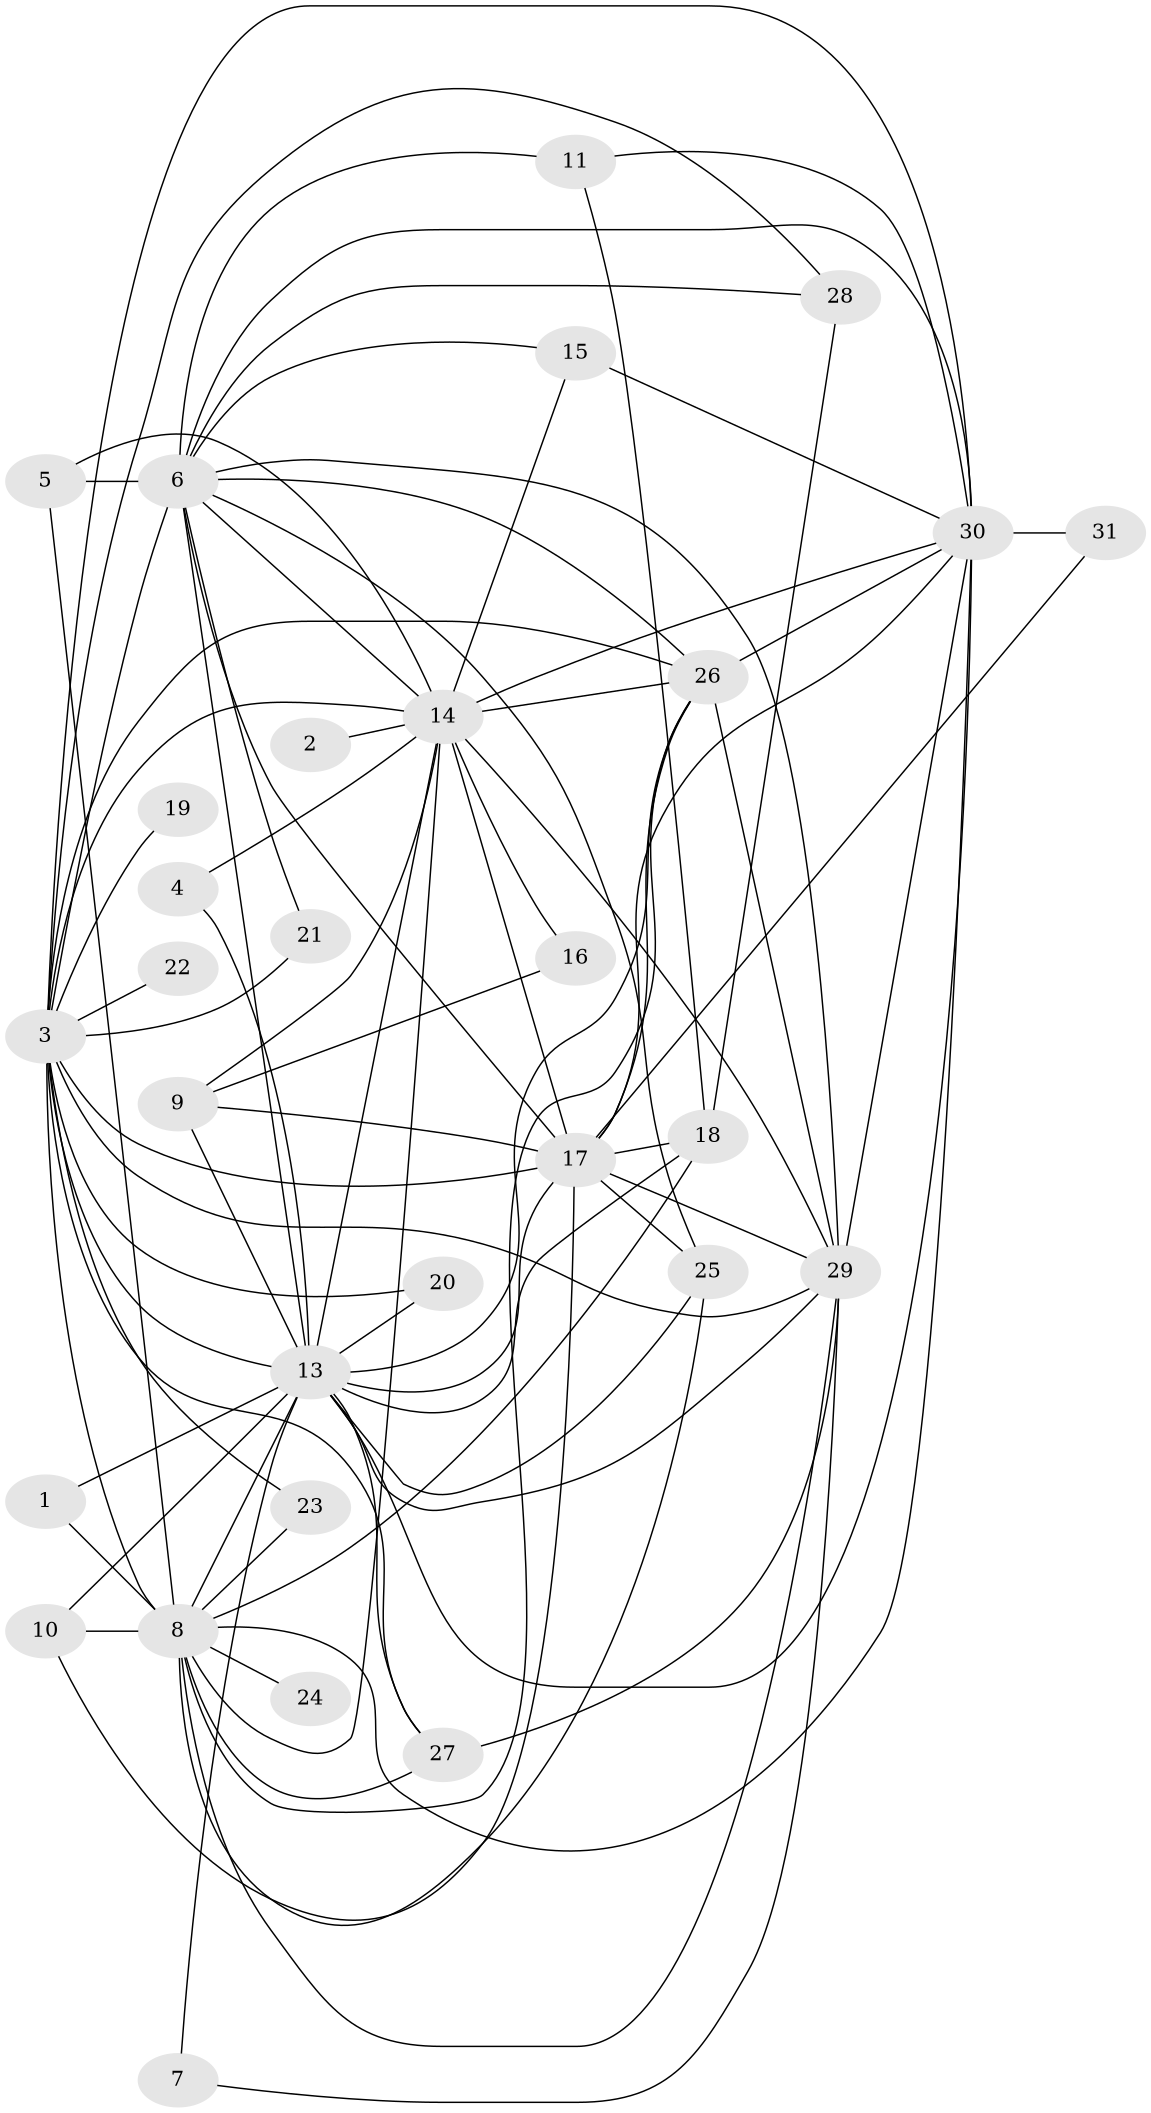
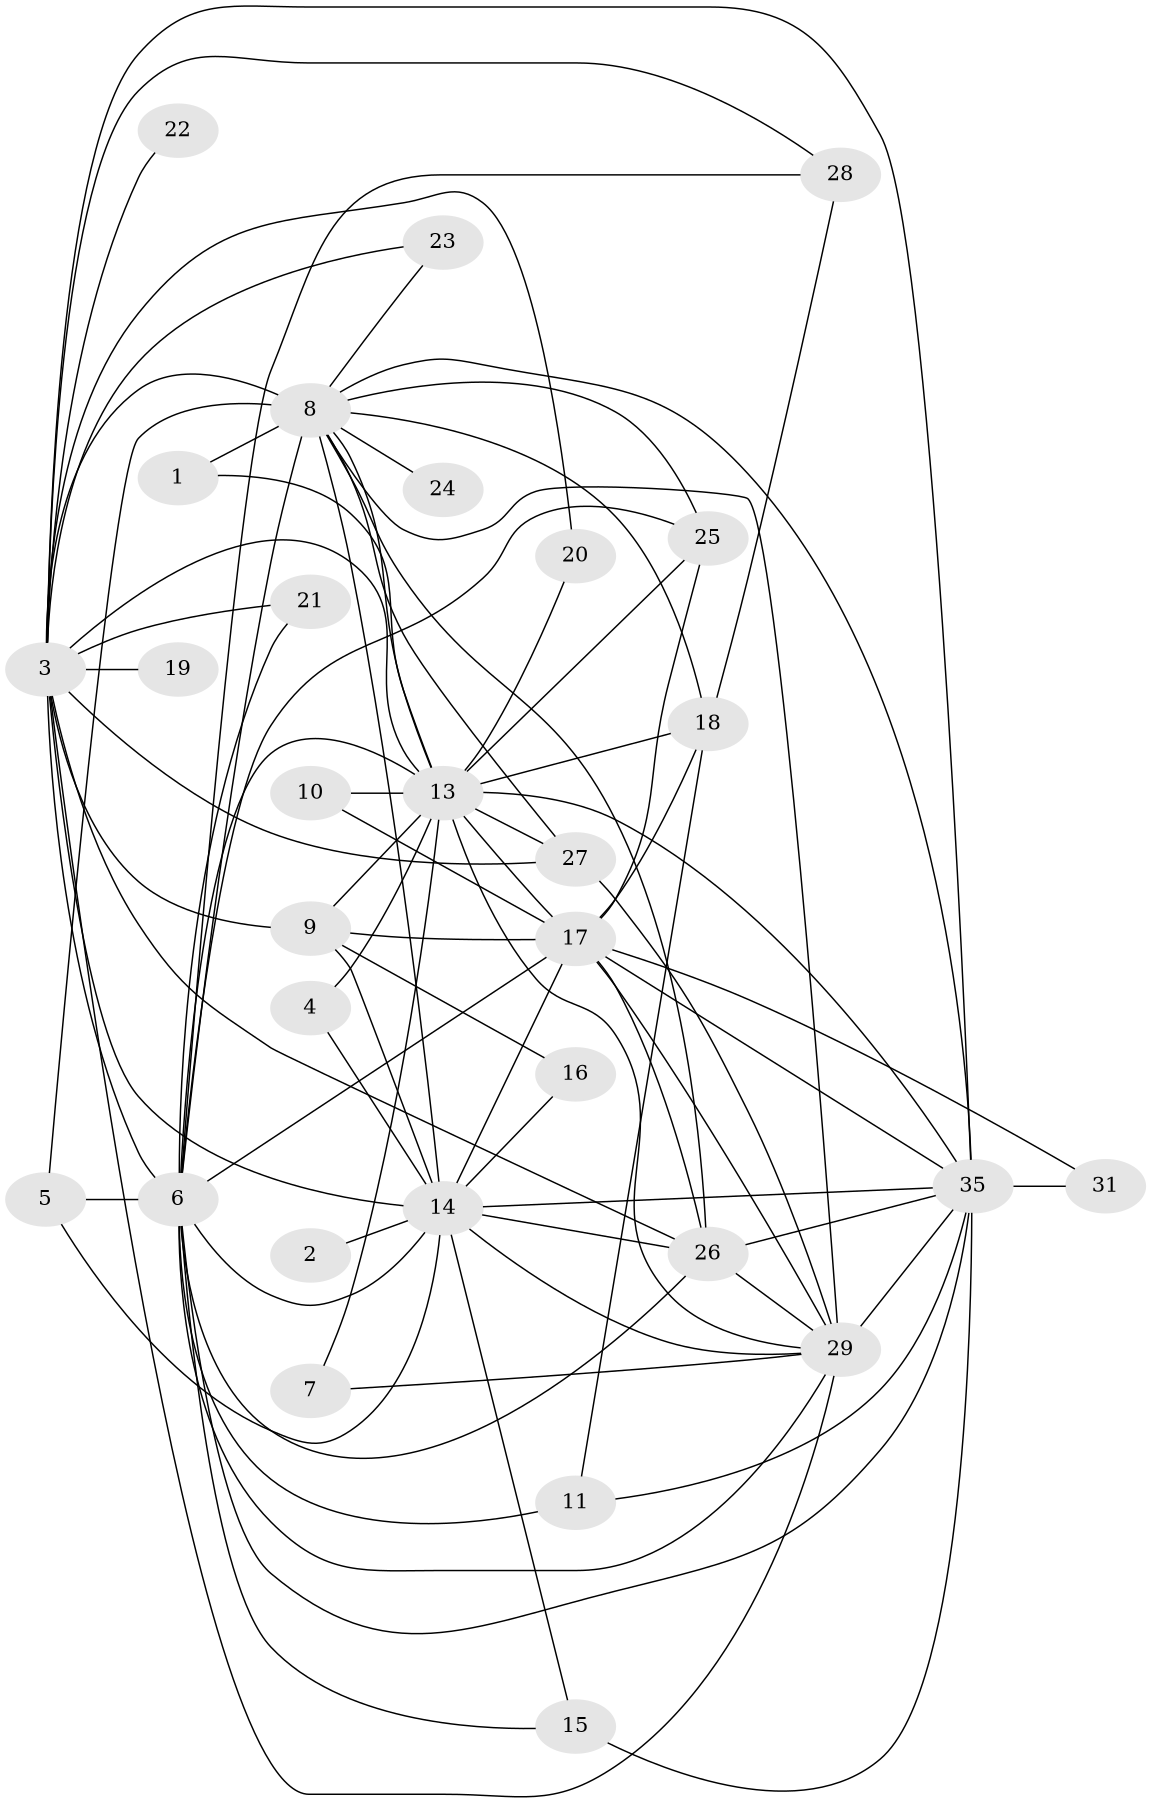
(973, 533) -> (973, 1186)
(377, 1045) -> none
(530, 1086) -> none
(265, 1180) -> (116, 857)
(112, 1631) -> (230, 802)
